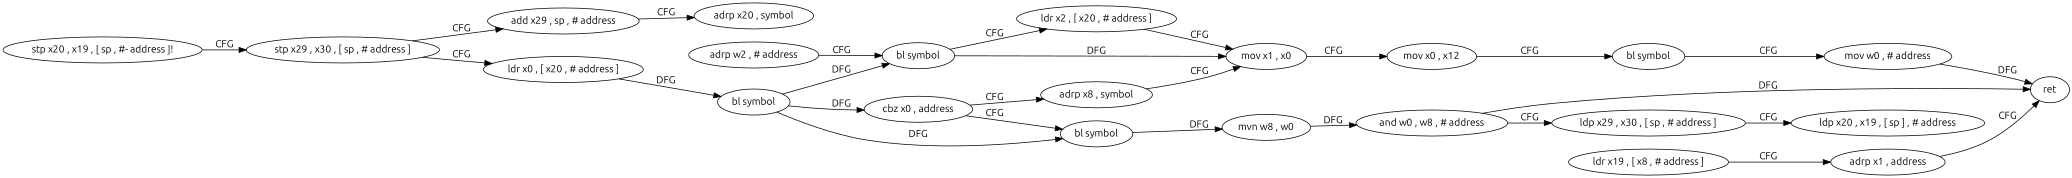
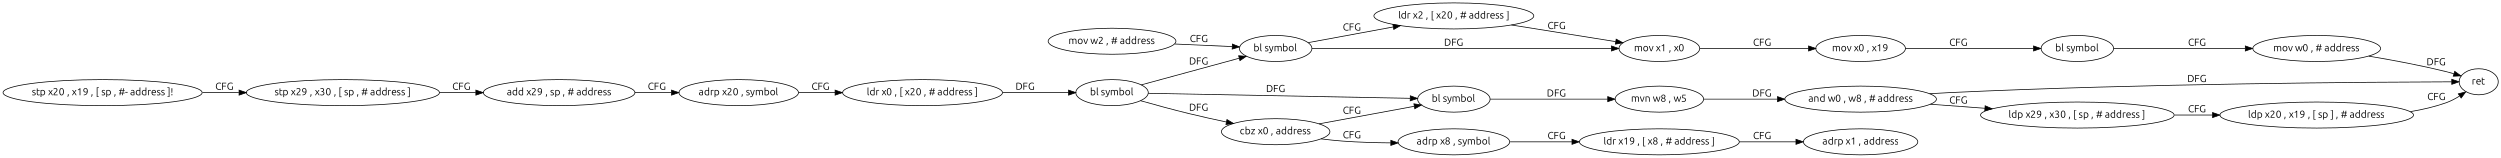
(754, 55) -> (1112, 41)
(1432, 56) -> (1861, 48)
(453, 60) -> (817, 93)
(1191, 81) -> (1541, 142)
(1266, 127) -> (1659, 99)
(1991, 139) -> (2436, 106)
